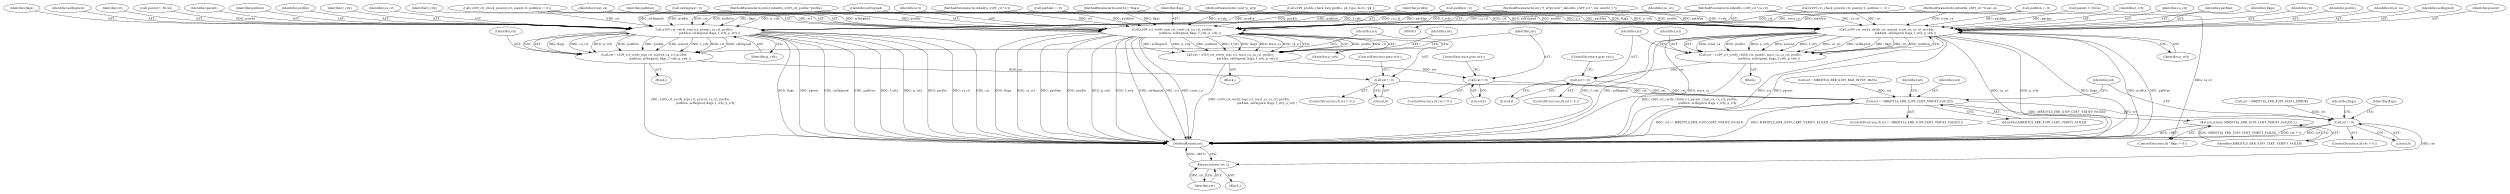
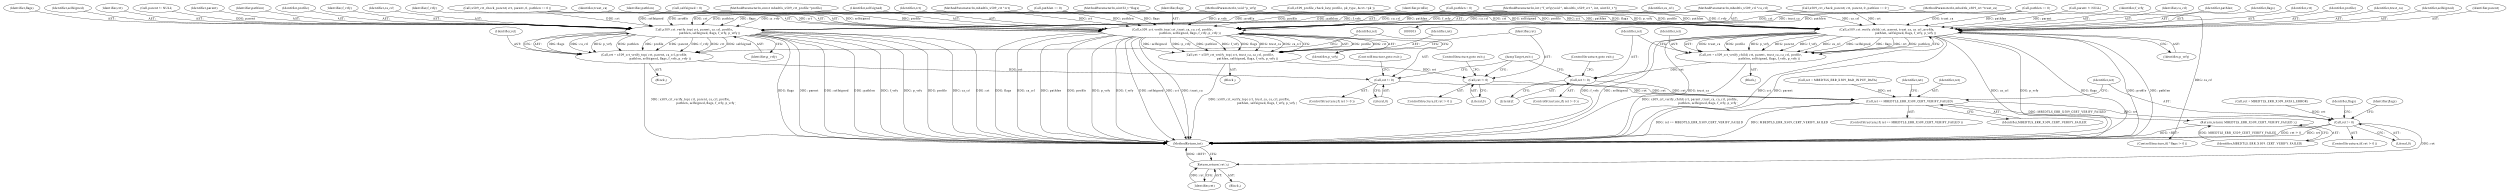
none -> (1519, 57)
(2192, 130) -> none
